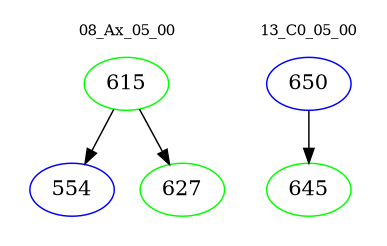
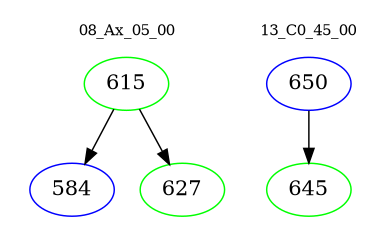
(309, 32) -> (309, 32)
(72, 190) -> (72, 190)
